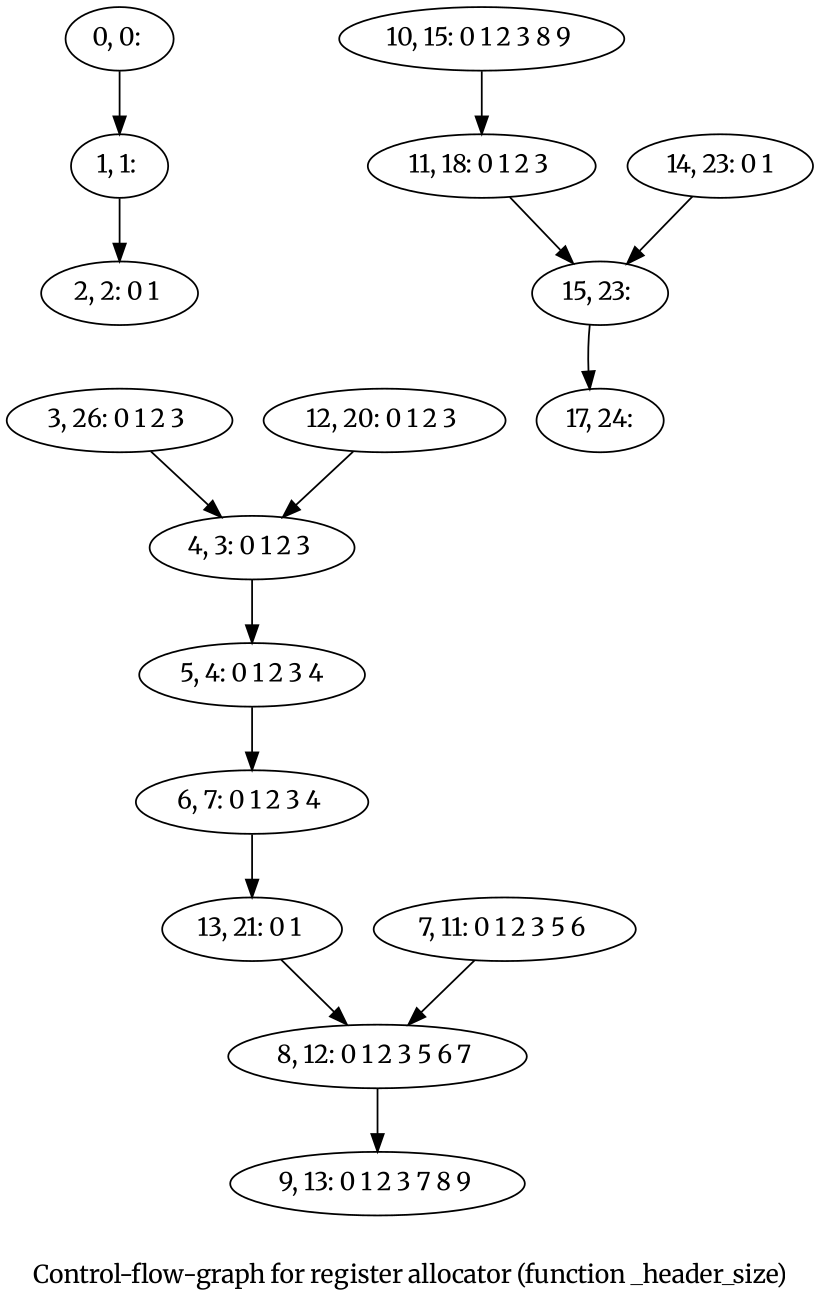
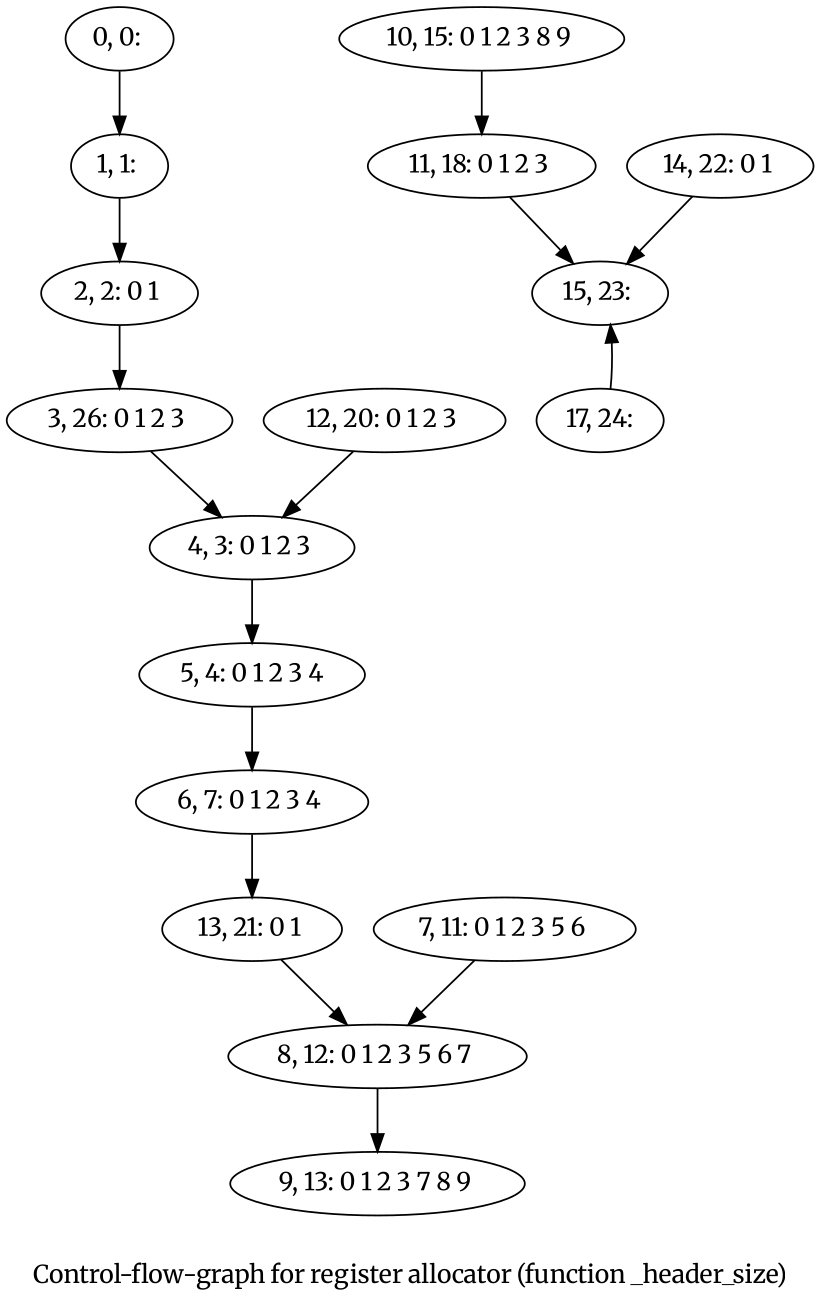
(720, 166) -> (720, 166)
none -> (120, 348)
(588, 348) -> (612, 366)
